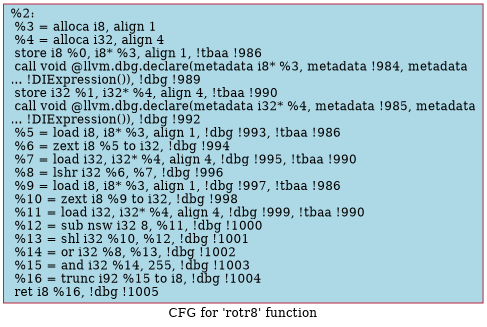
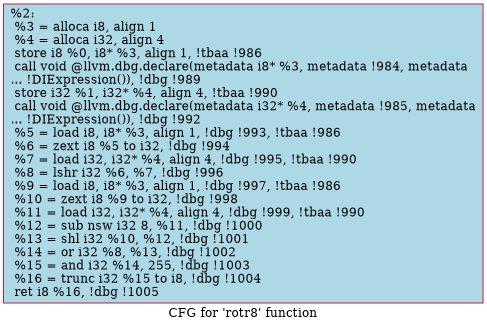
(136, 279) -> (136, 279)
